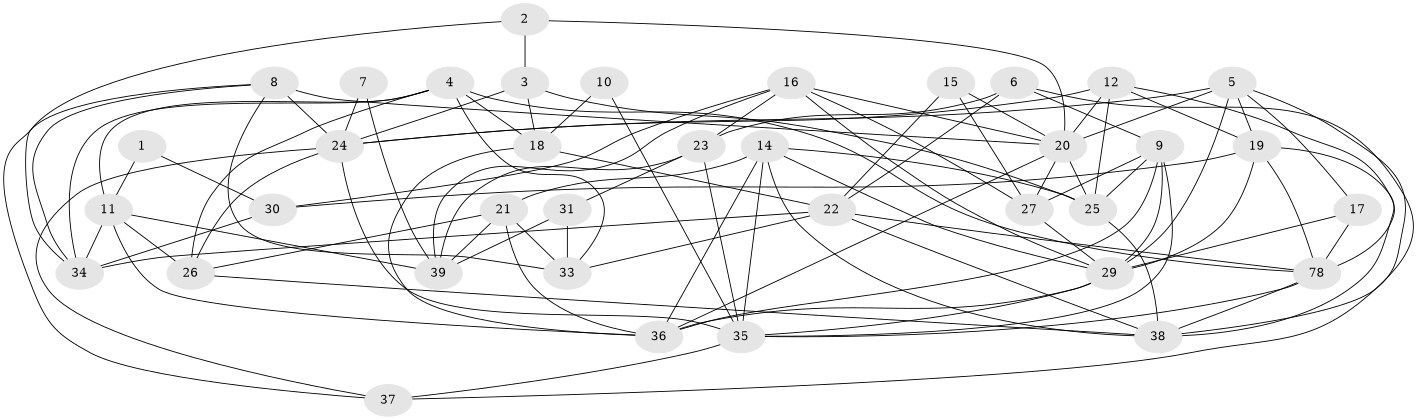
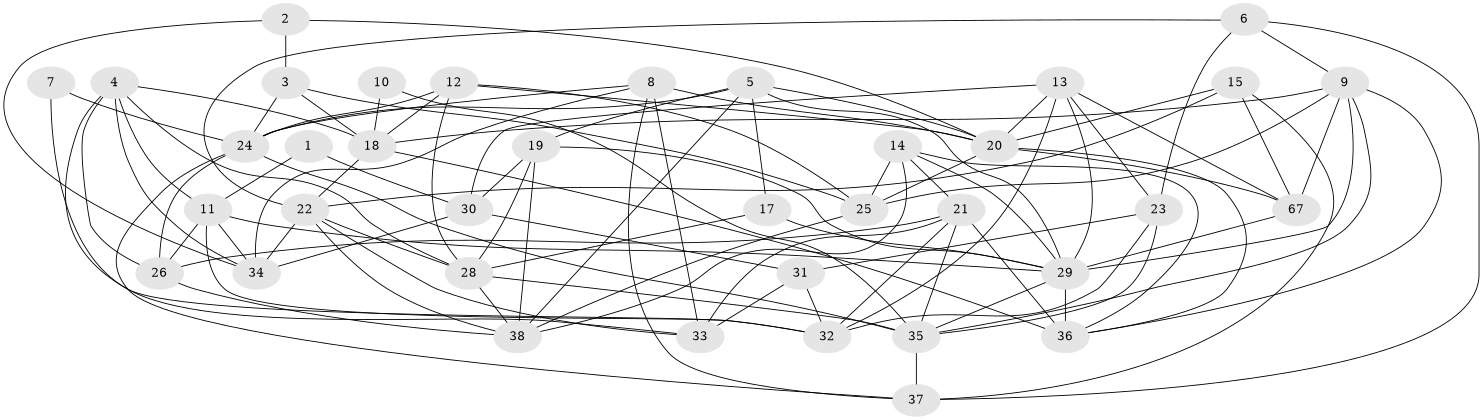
(791, 83) -> (1060, 83)
(1184, 115) -> (413, 115)
none -> (952, 119)
(1029, 210) -> (1296, 210)
none -> (599, 235)
(753, 242) -> (944, 259)
(439, 273) -> (827, 337)
(1317, 273) -> (469, 273)
(356, 318) -> (635, 250)
none -> (1231, 324)
